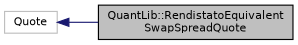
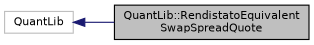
(31, 22) -> (39, 22)
